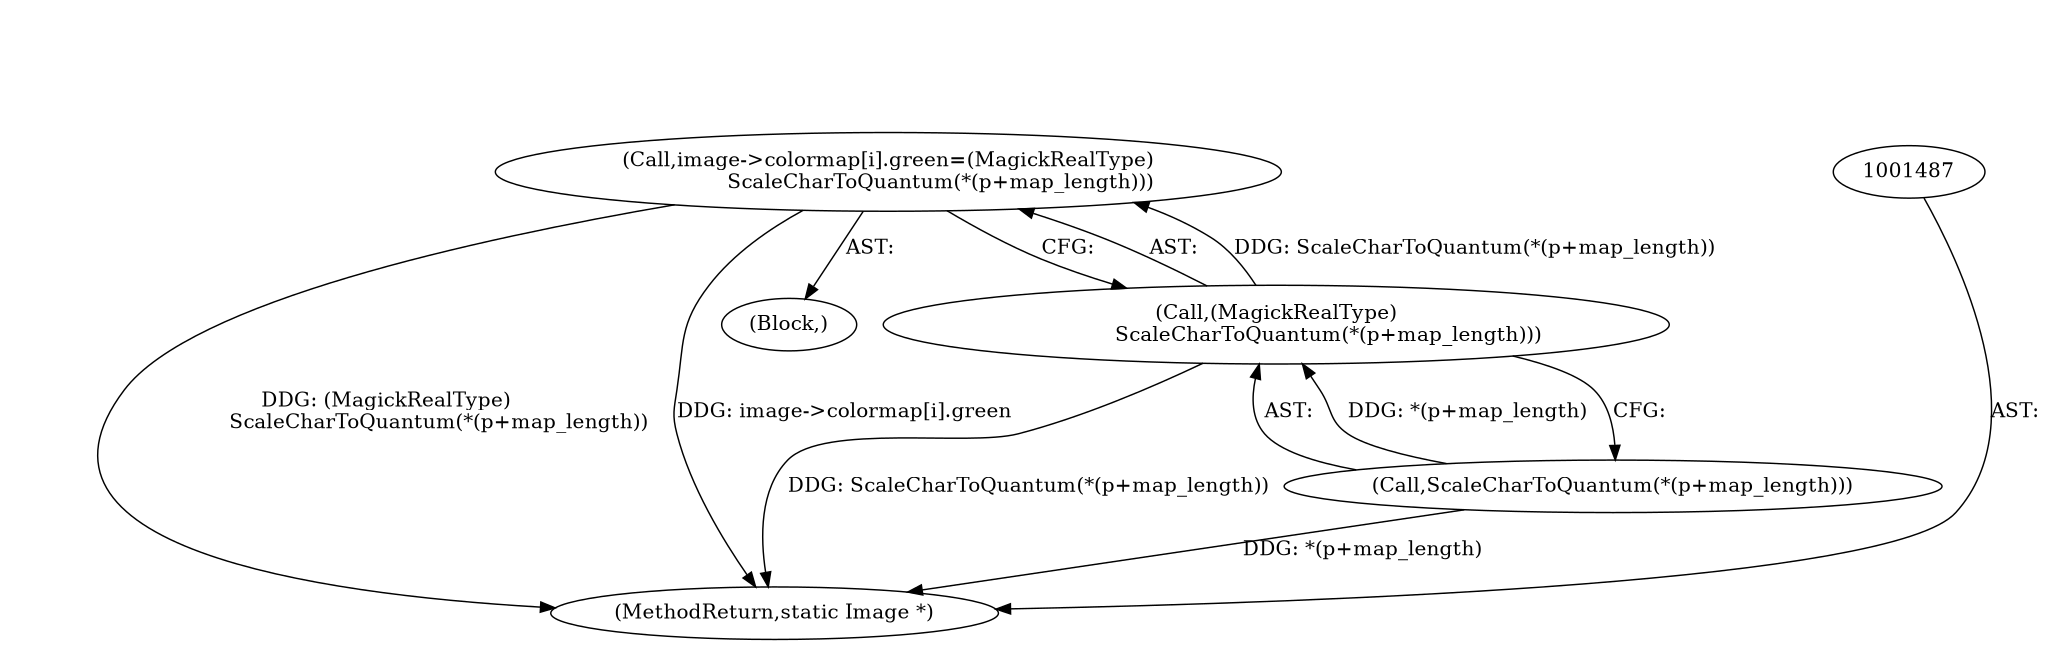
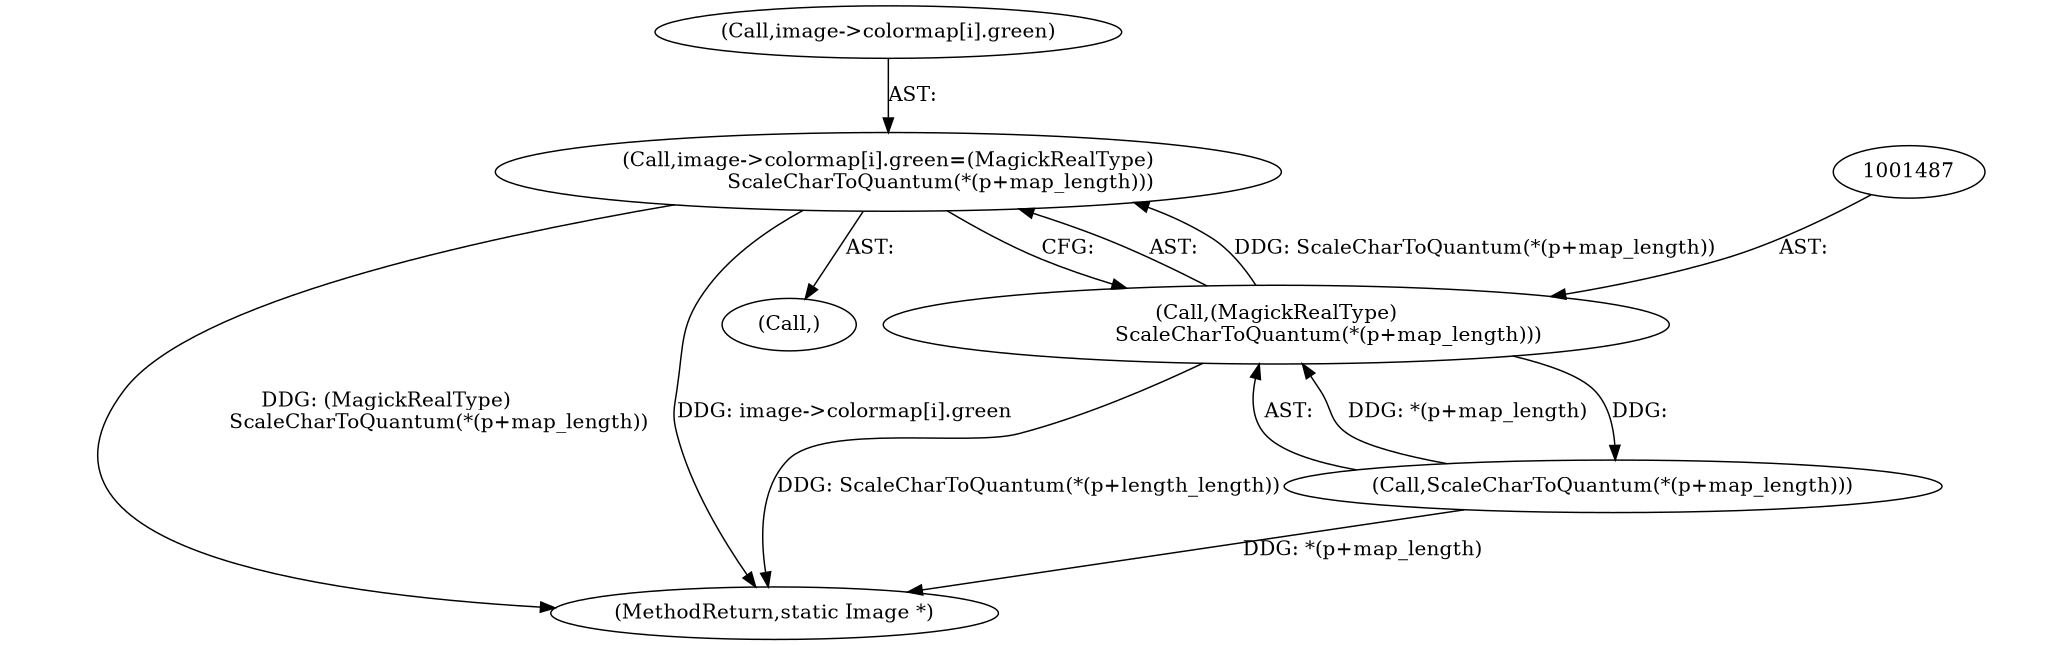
none -> (888, 32)
(789, 325) -> (789, 325)
(1643, 412) -> (1643, 412)
(1029, 486) -> (1029, 486)
(1655, 577) -> (1723, 259)
